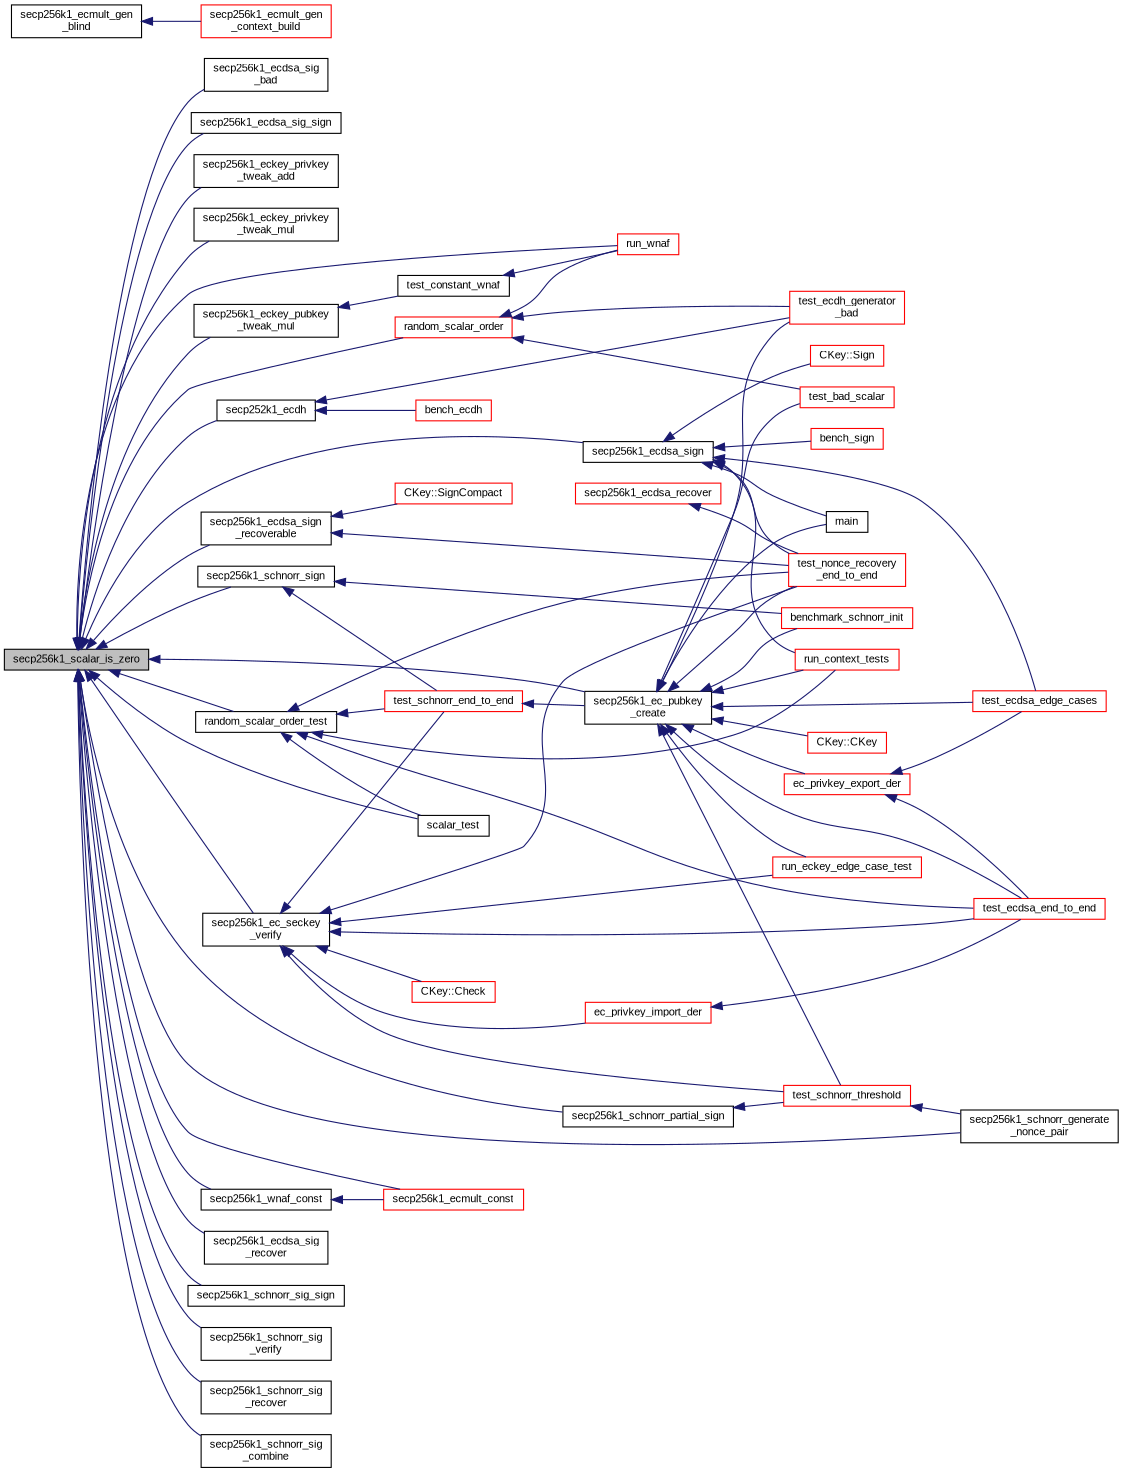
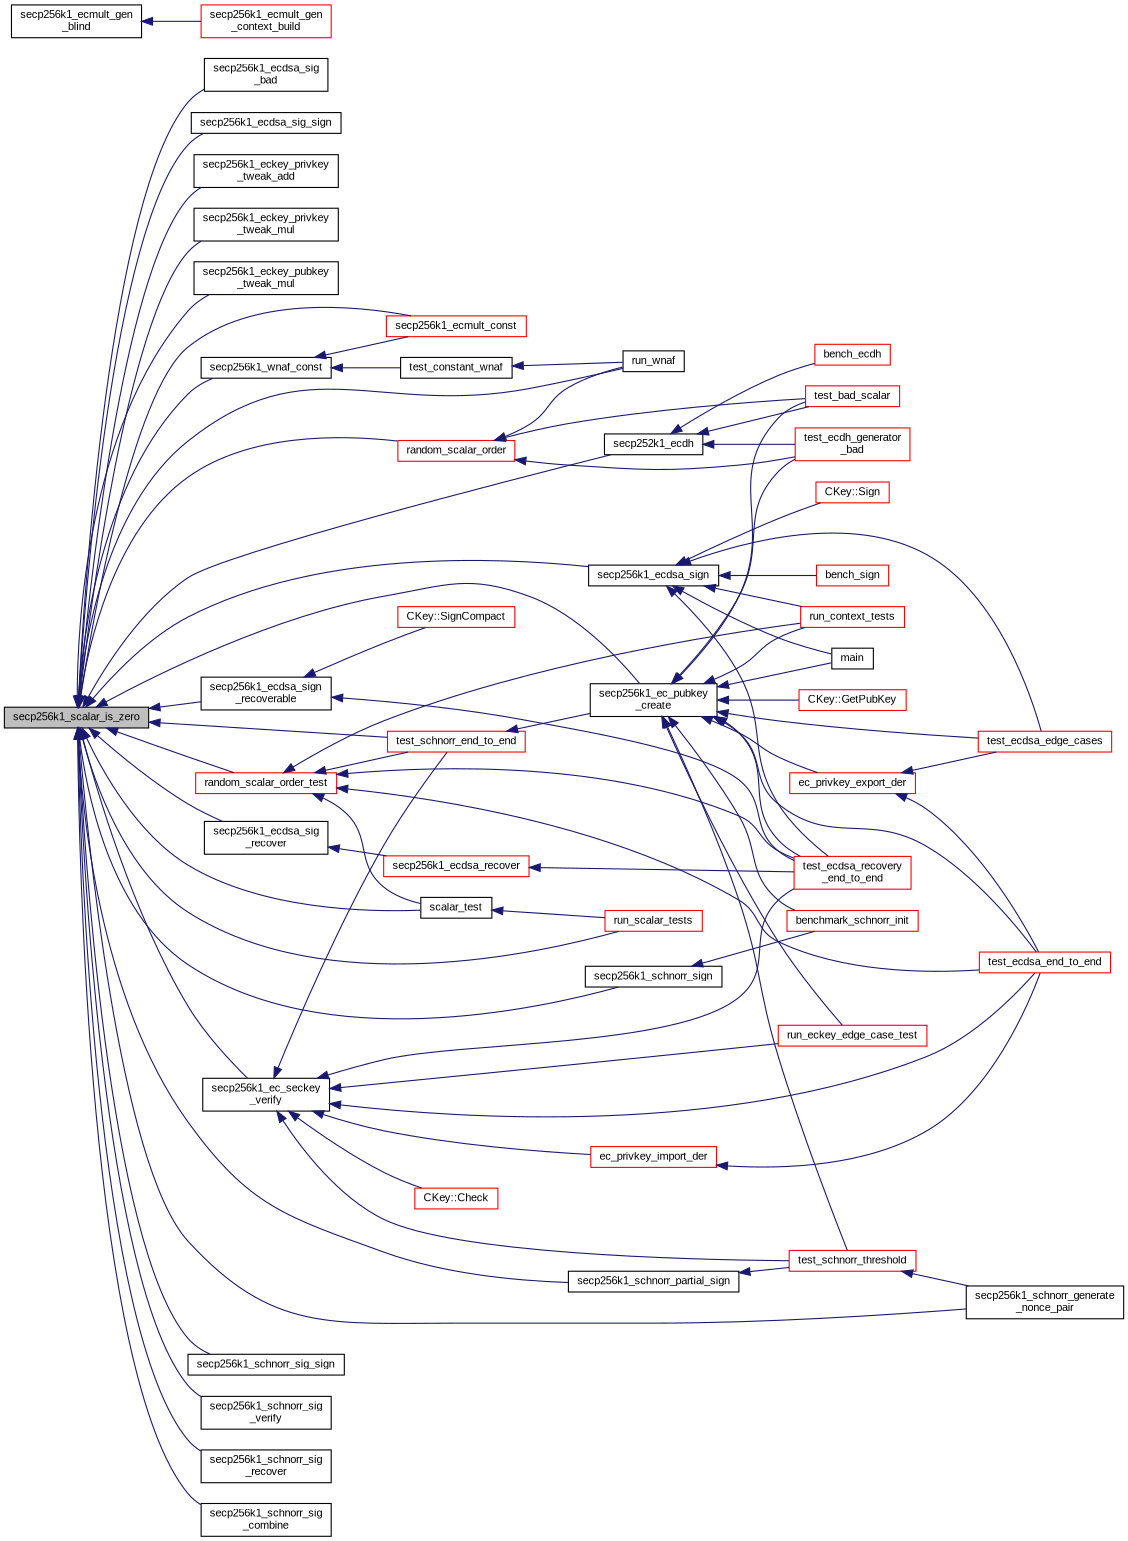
(648, 244) -> (654, 361)
(374, 301) -> (372, 368)
none -> (759, 419)
(847, 570) -> (853, 873)
(364, 642) -> (274, 730)
(266, 722) -> (266, 783)
(847, 743) -> (853, 700)
none -> (357, 851)
none -> (654, 921)
